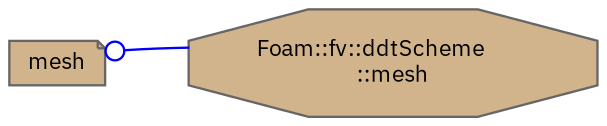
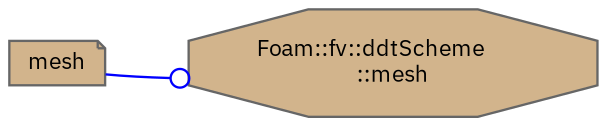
(157, 49) -> (138, 77)
